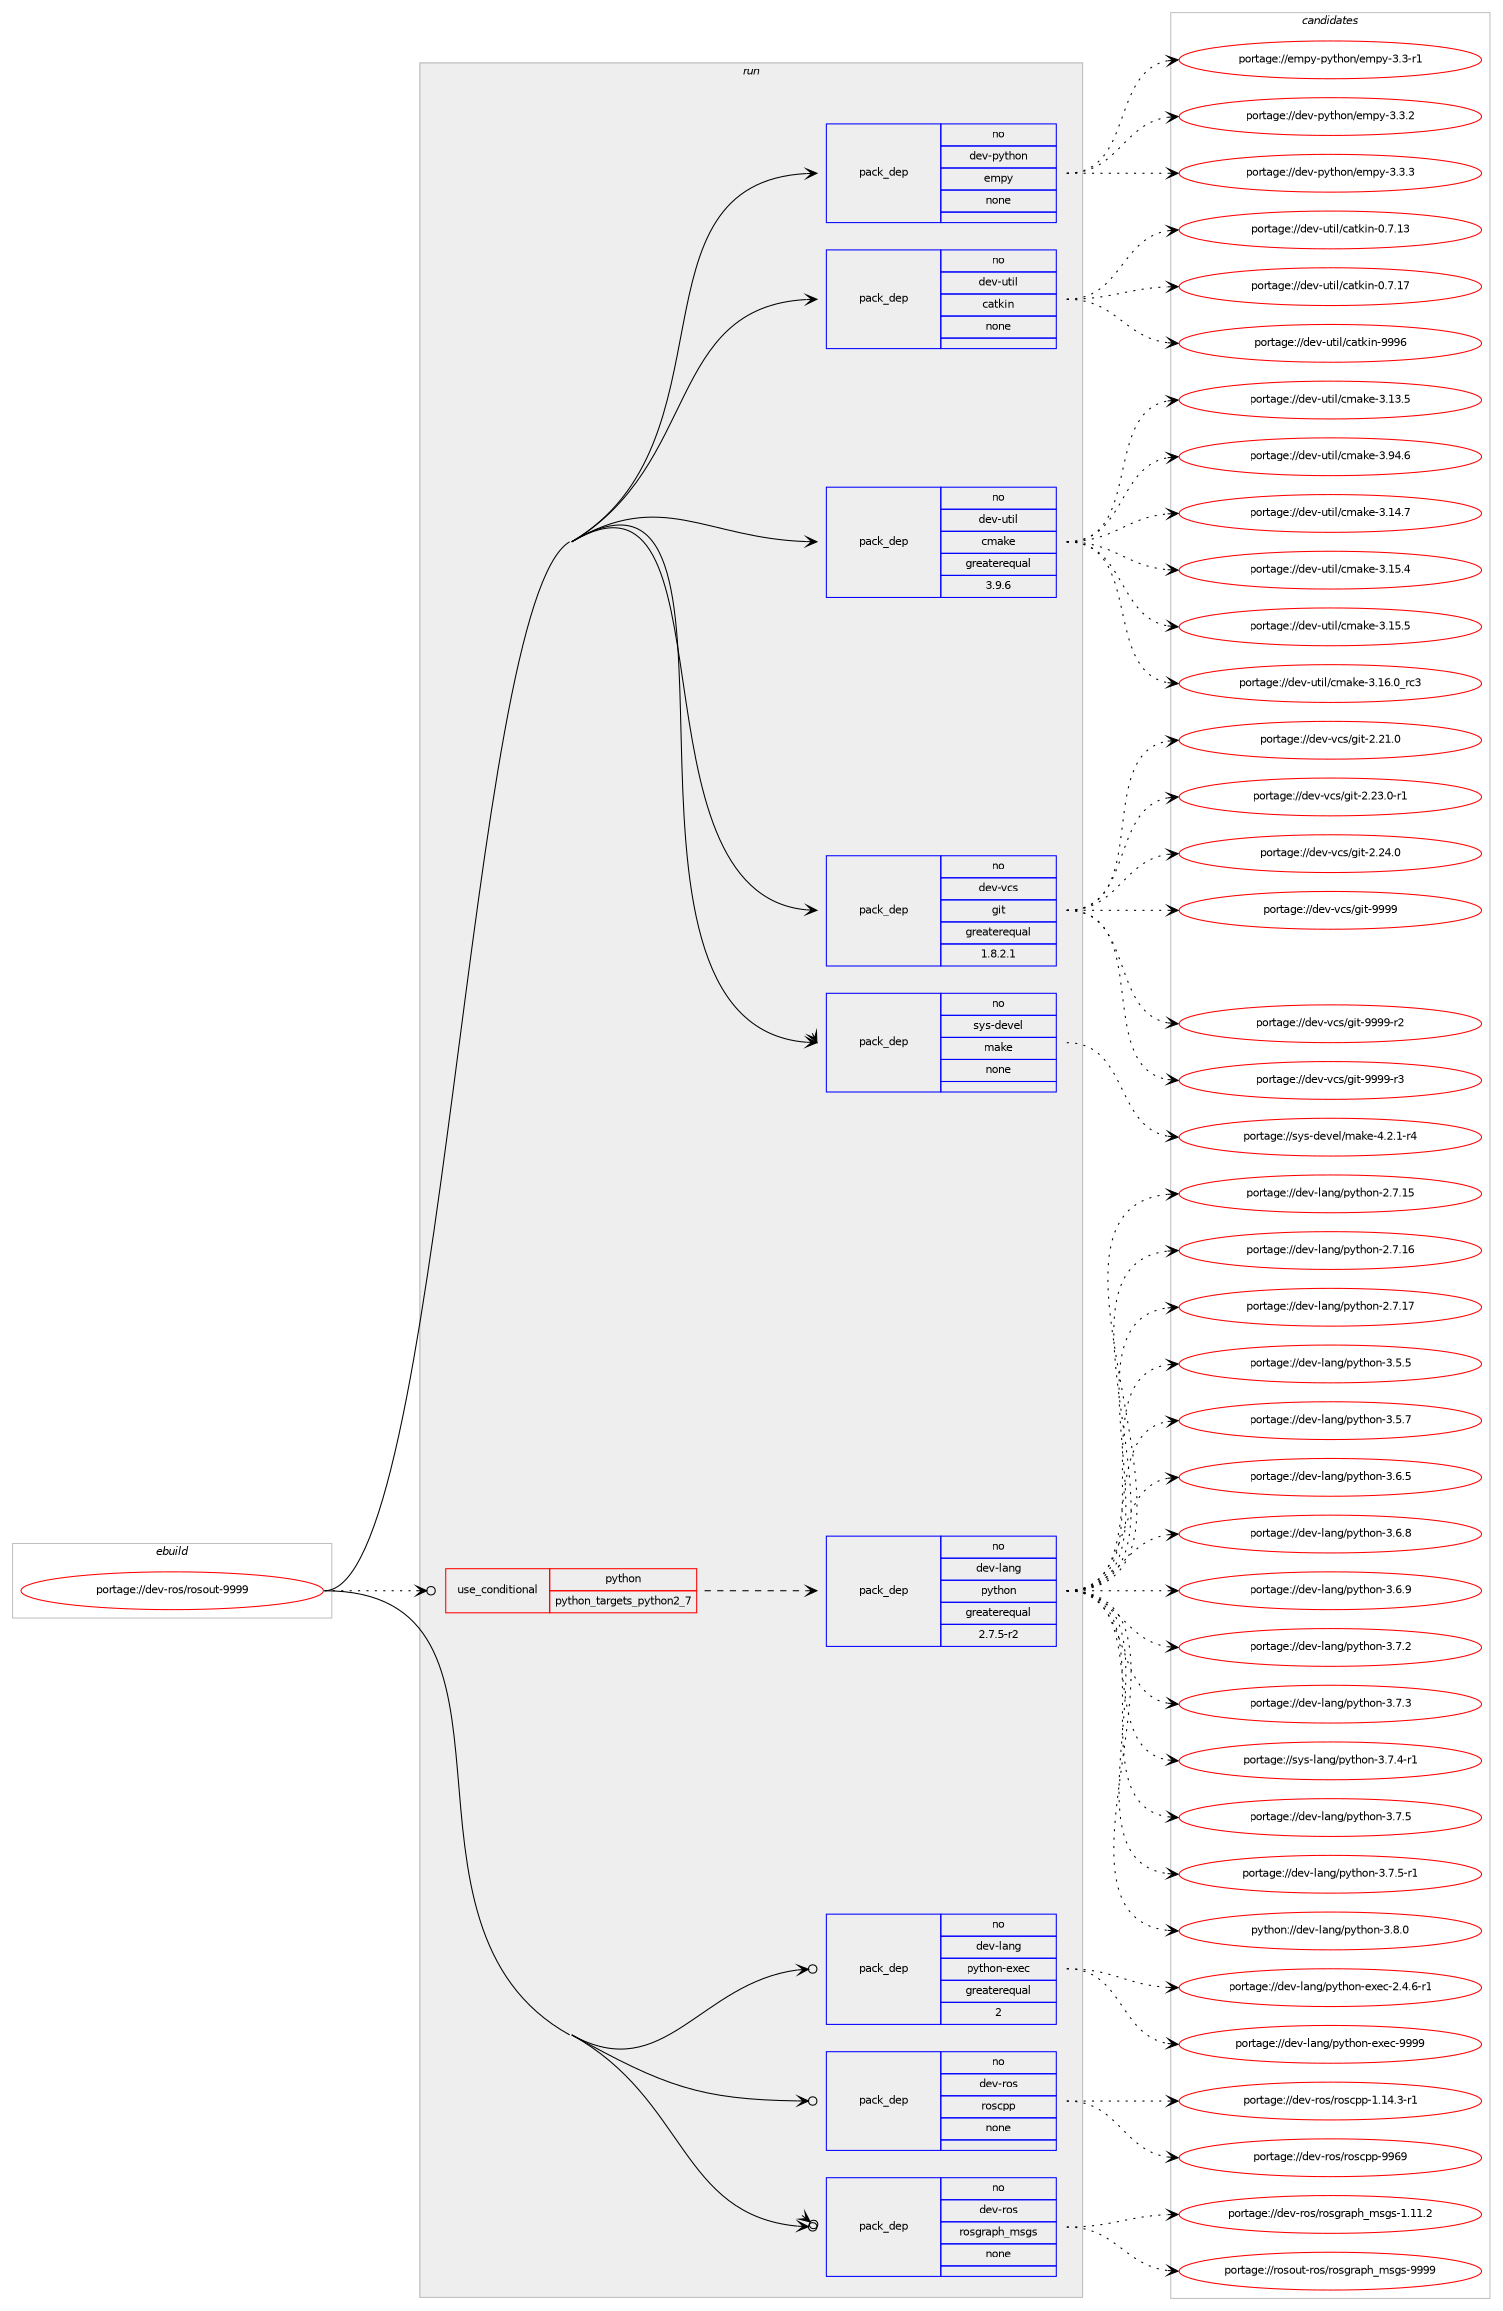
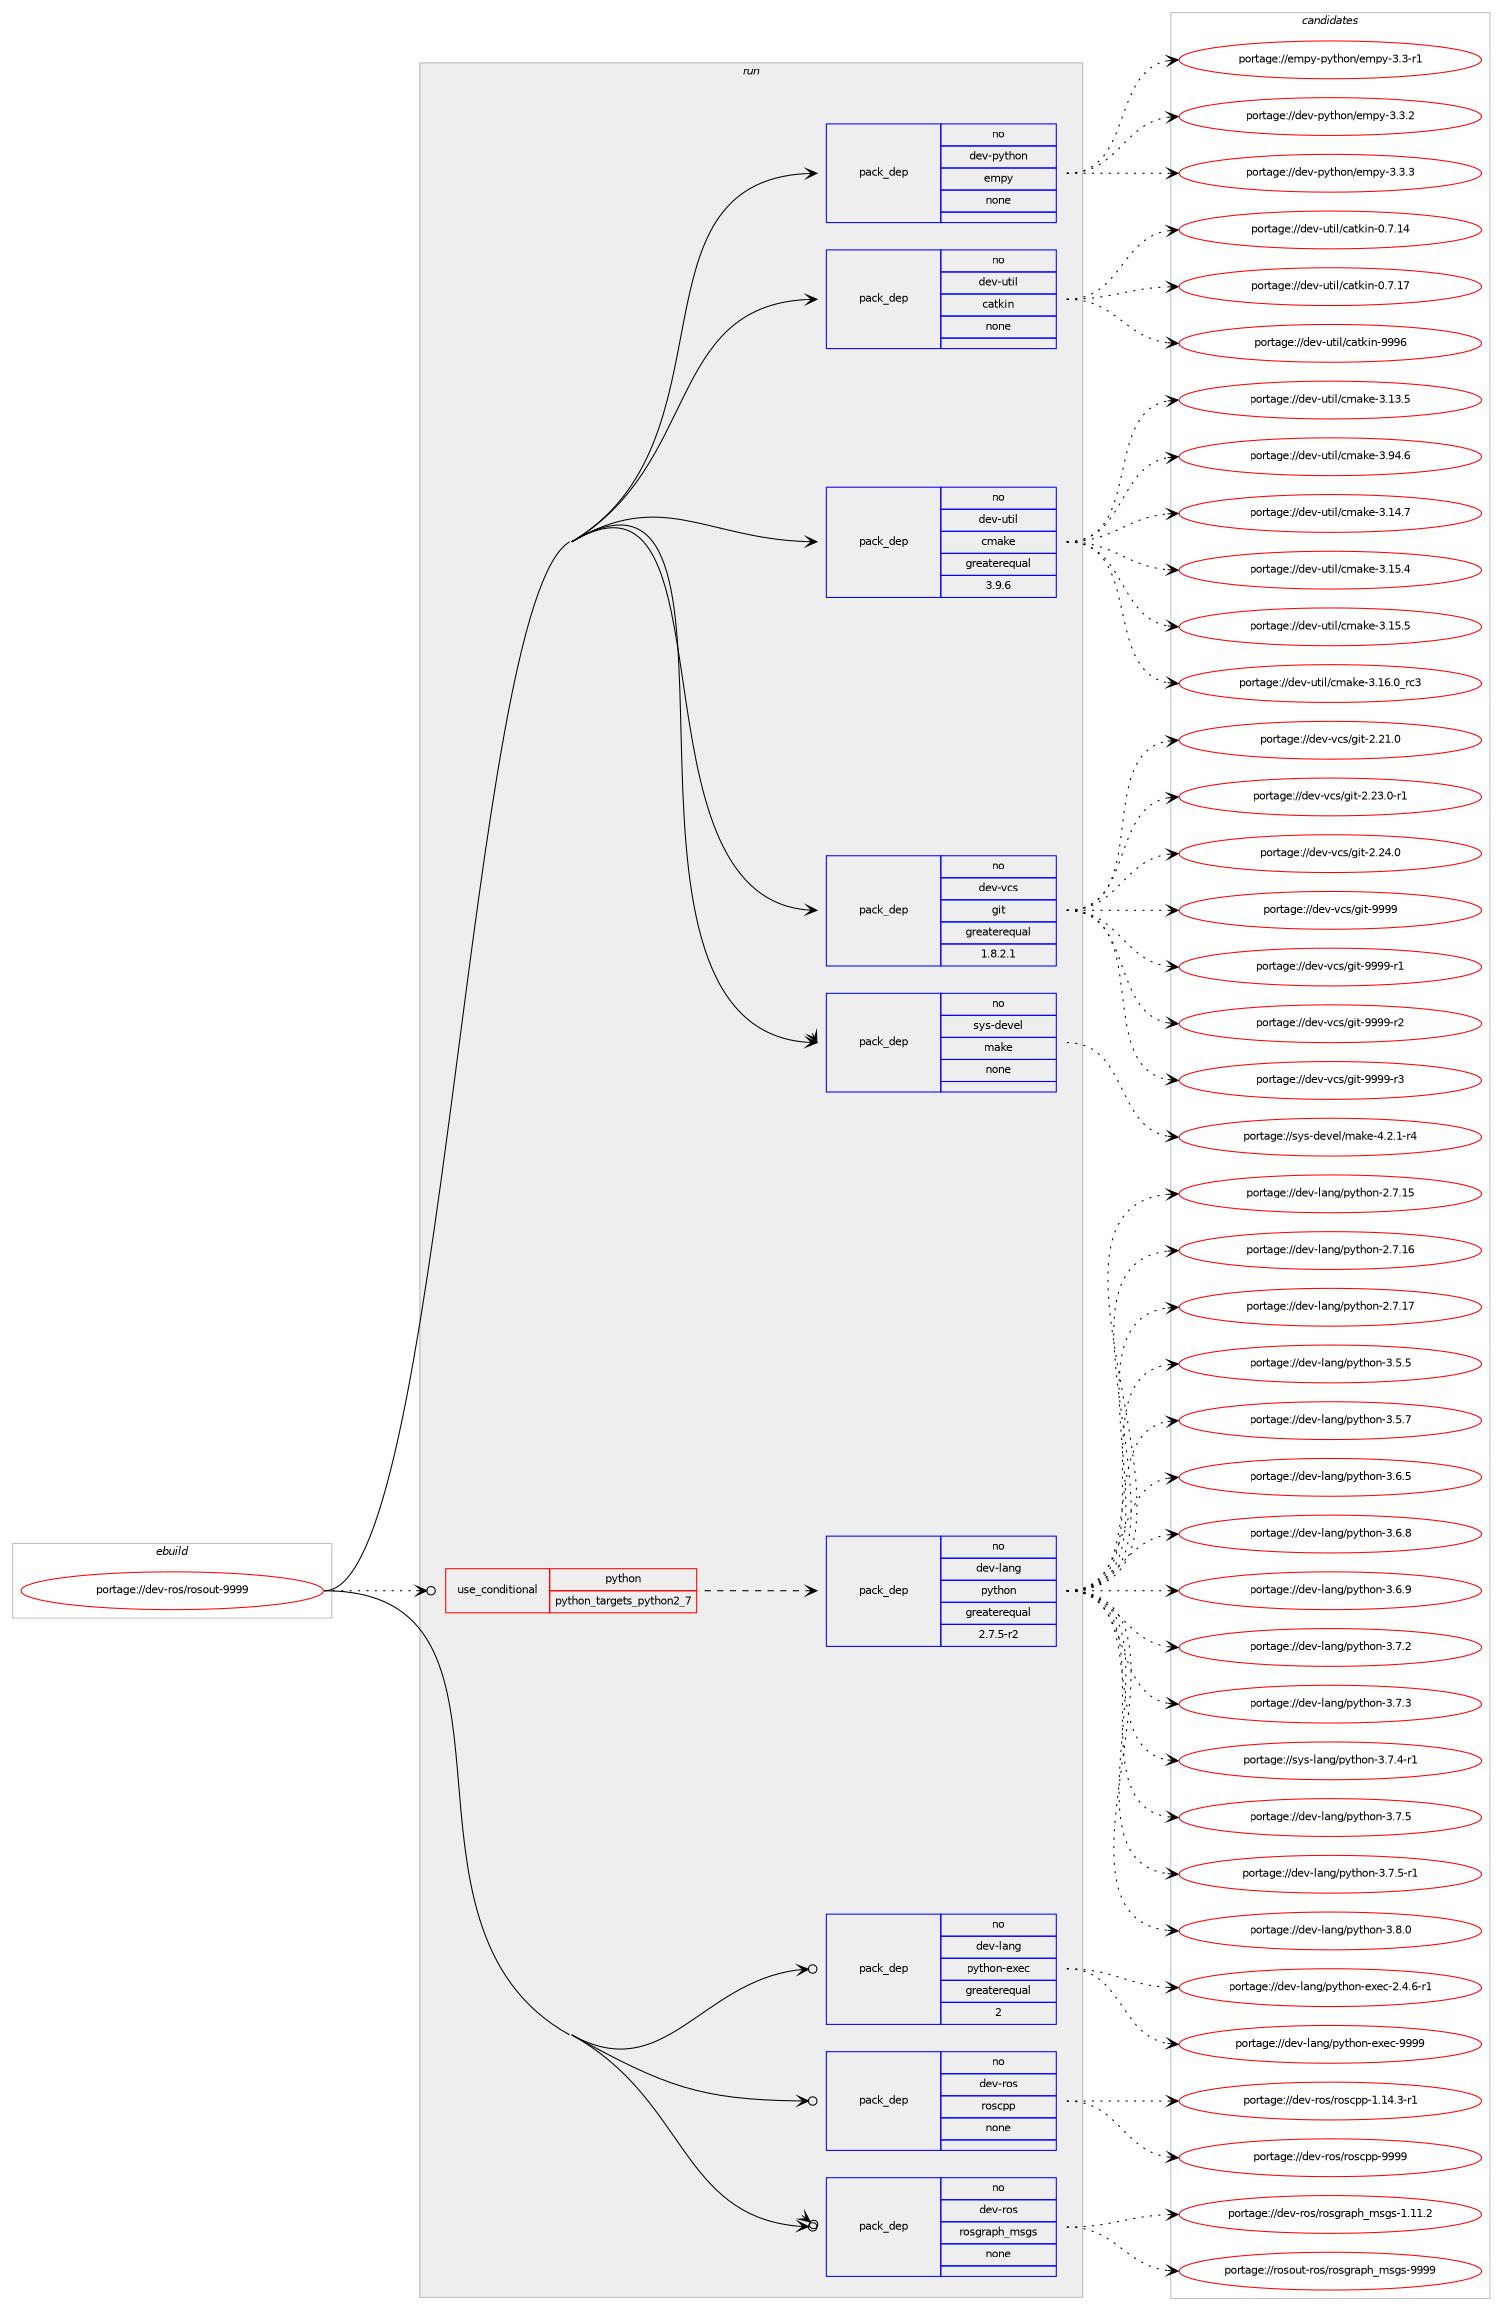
(1330, 230) -> (1330, 230)
none -> (1330, 967)
(1330, 1931) -> (1330, 1931)
(1330, 2158) -> (1330, 2158)
